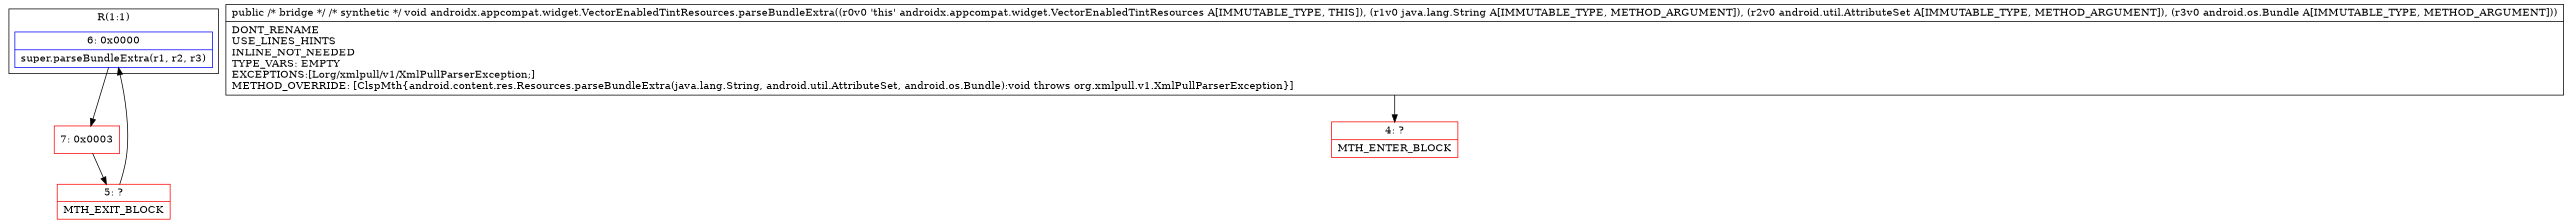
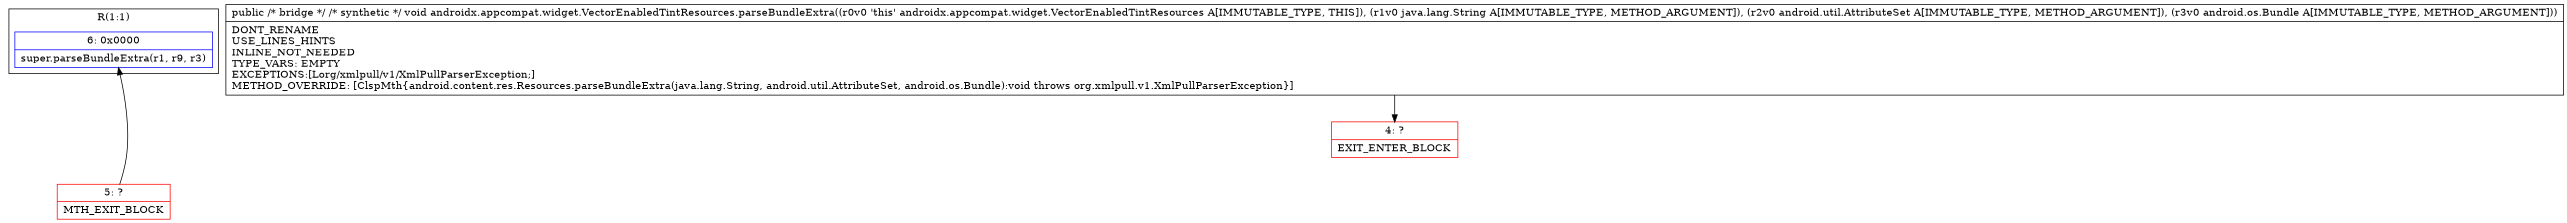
(114, 58) -> (114, 58)
(87, 140) -> none
(1395, 148) -> (1394, 148)
